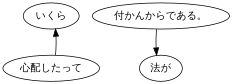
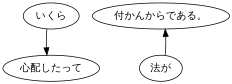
(156, 39) -> (166, 46)
(56, 46) -> (46, 38)
